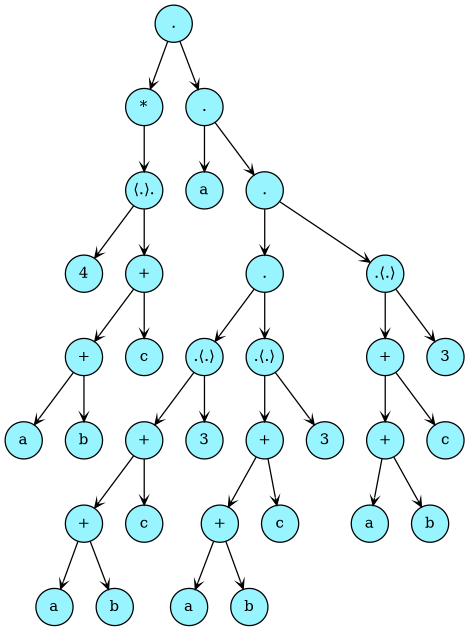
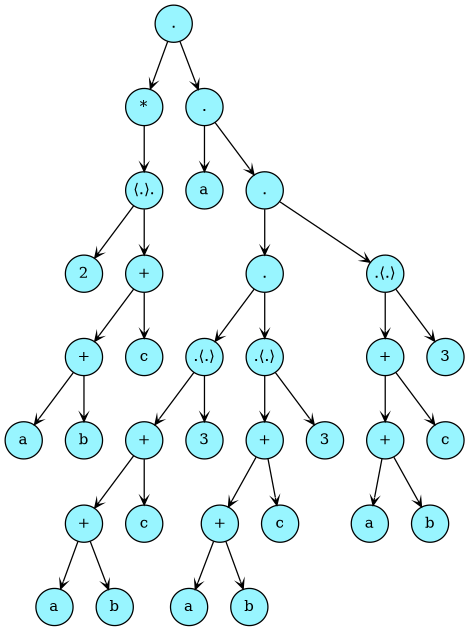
(84, 274) -> (84, 274)
